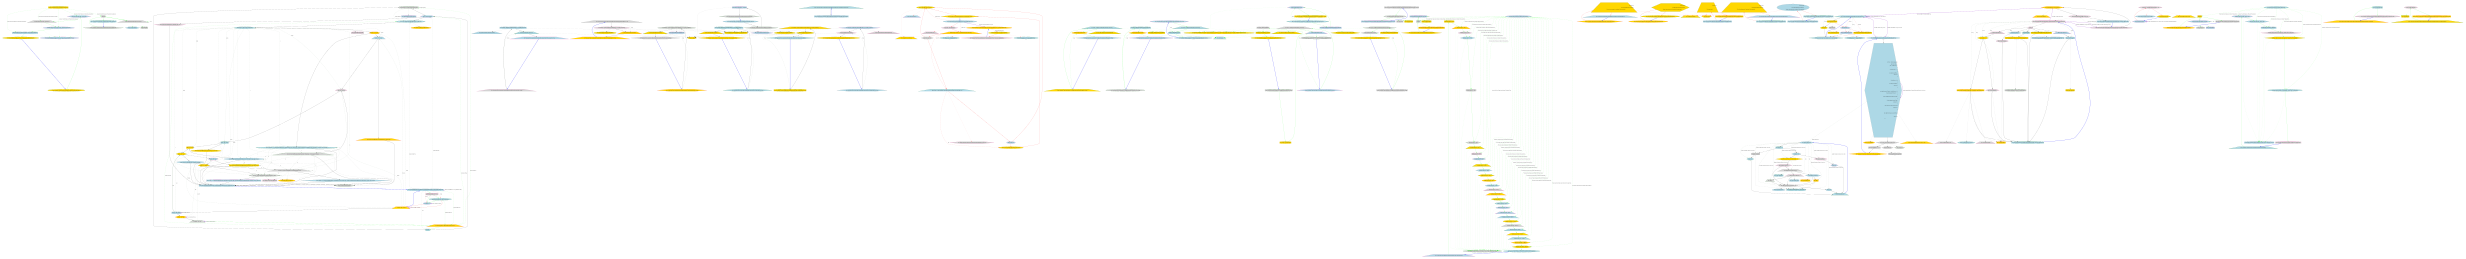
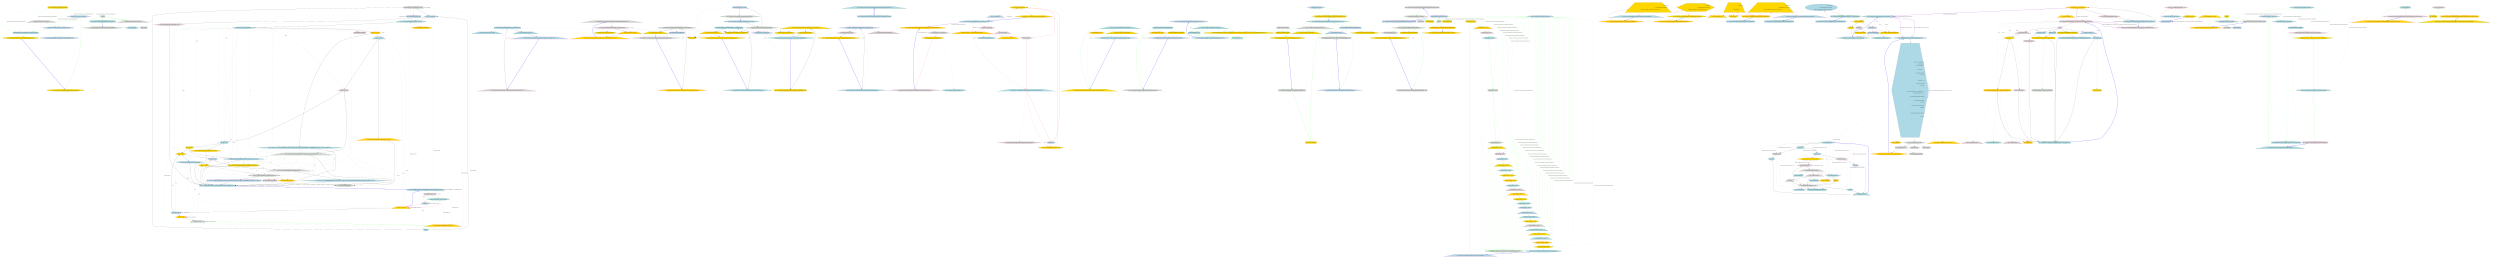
none -> (939, 33)
